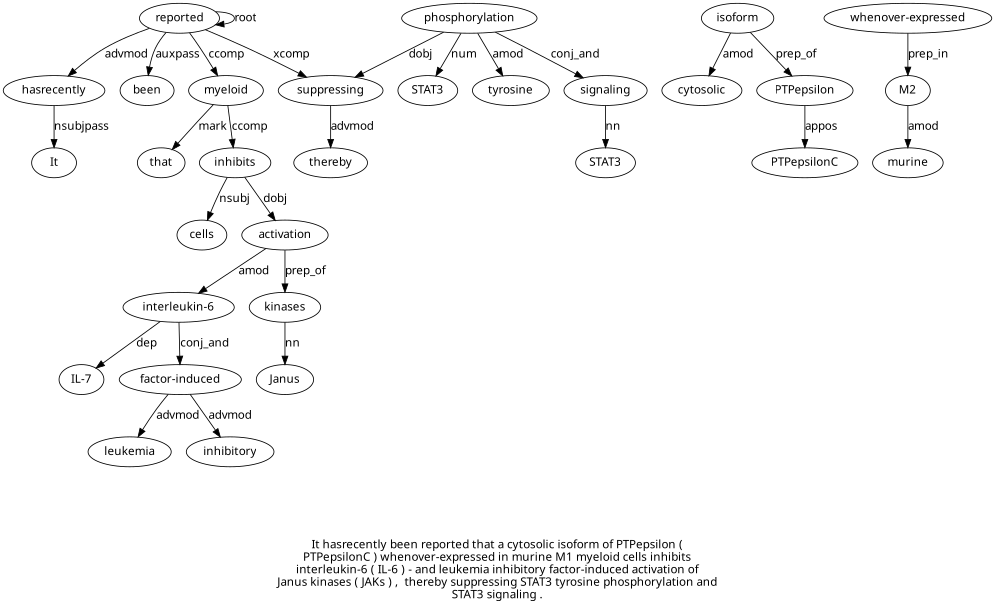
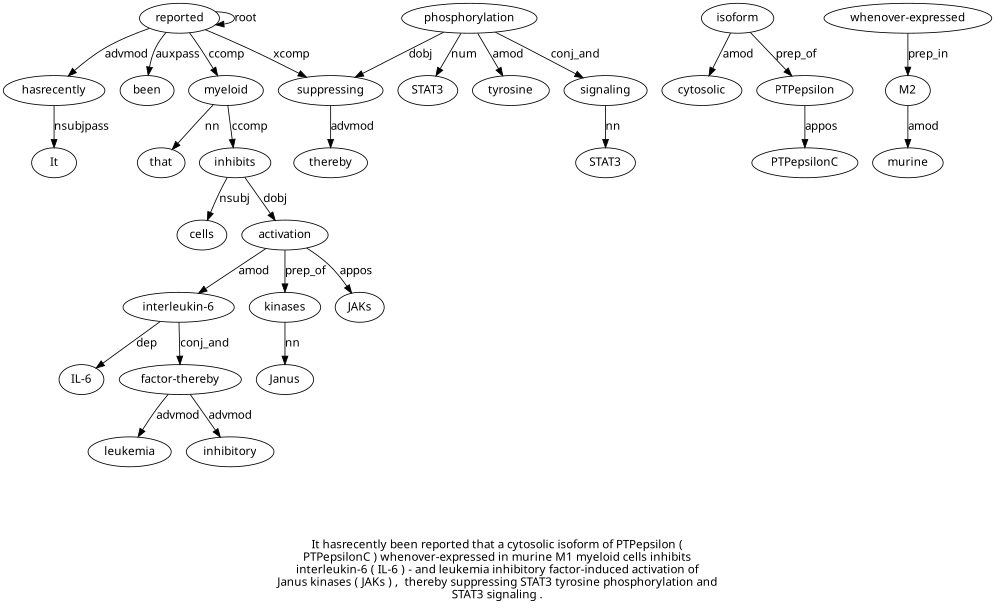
(213, 127) -> (213, 127)
none -> (360, 307)
(81, 380) -> (81, 380)
(180, 380) -> (180, 380)
